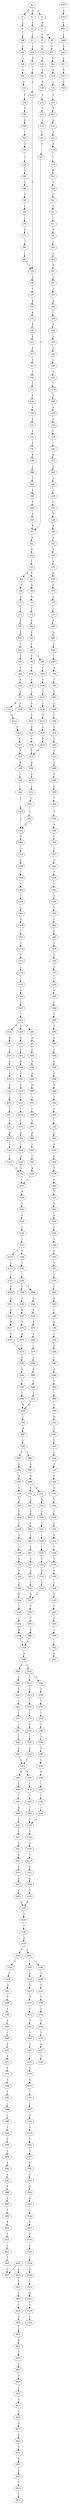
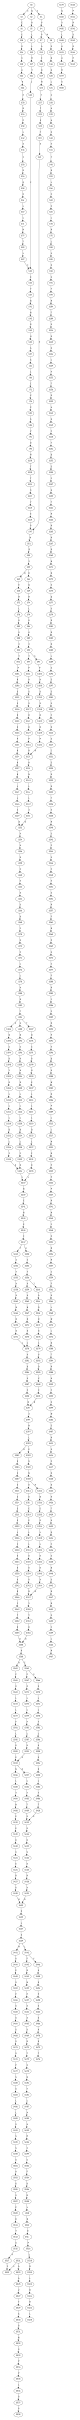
(15, 703) -> (17, 715)
(18, 2429) -> none
